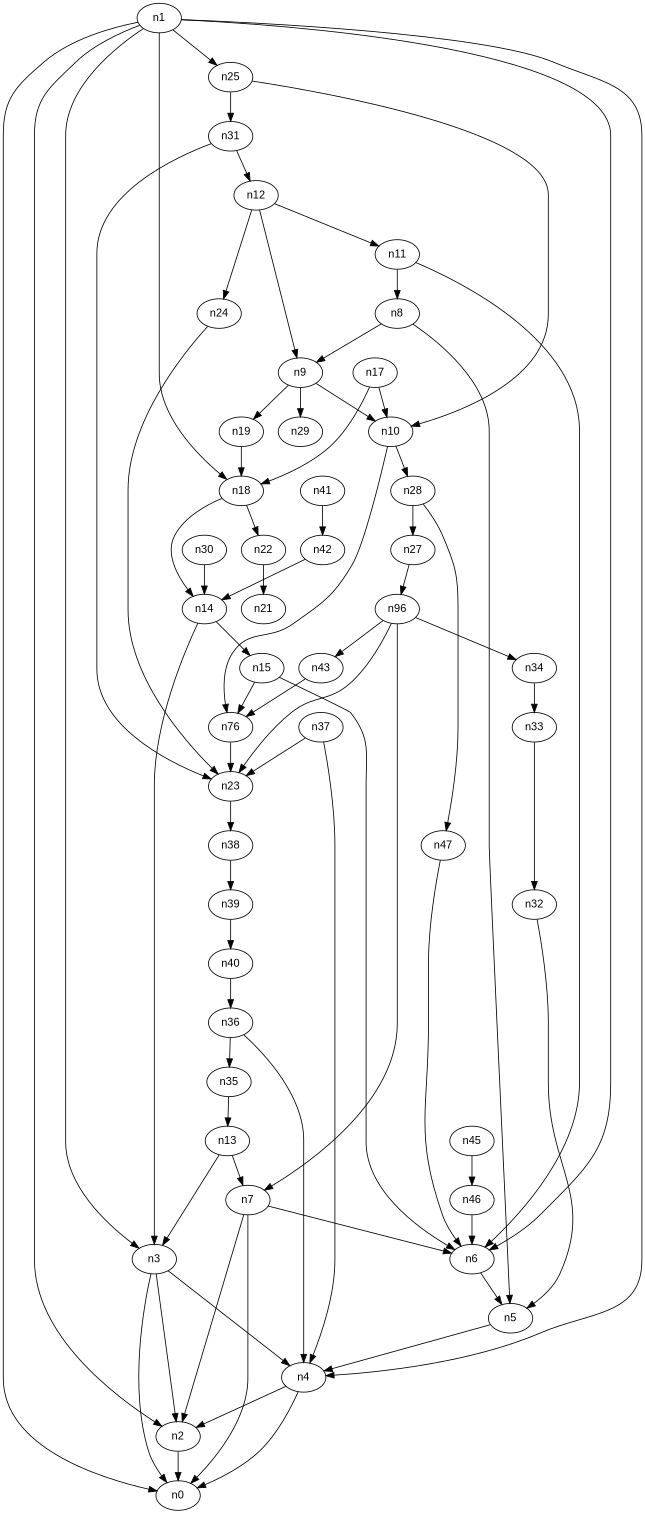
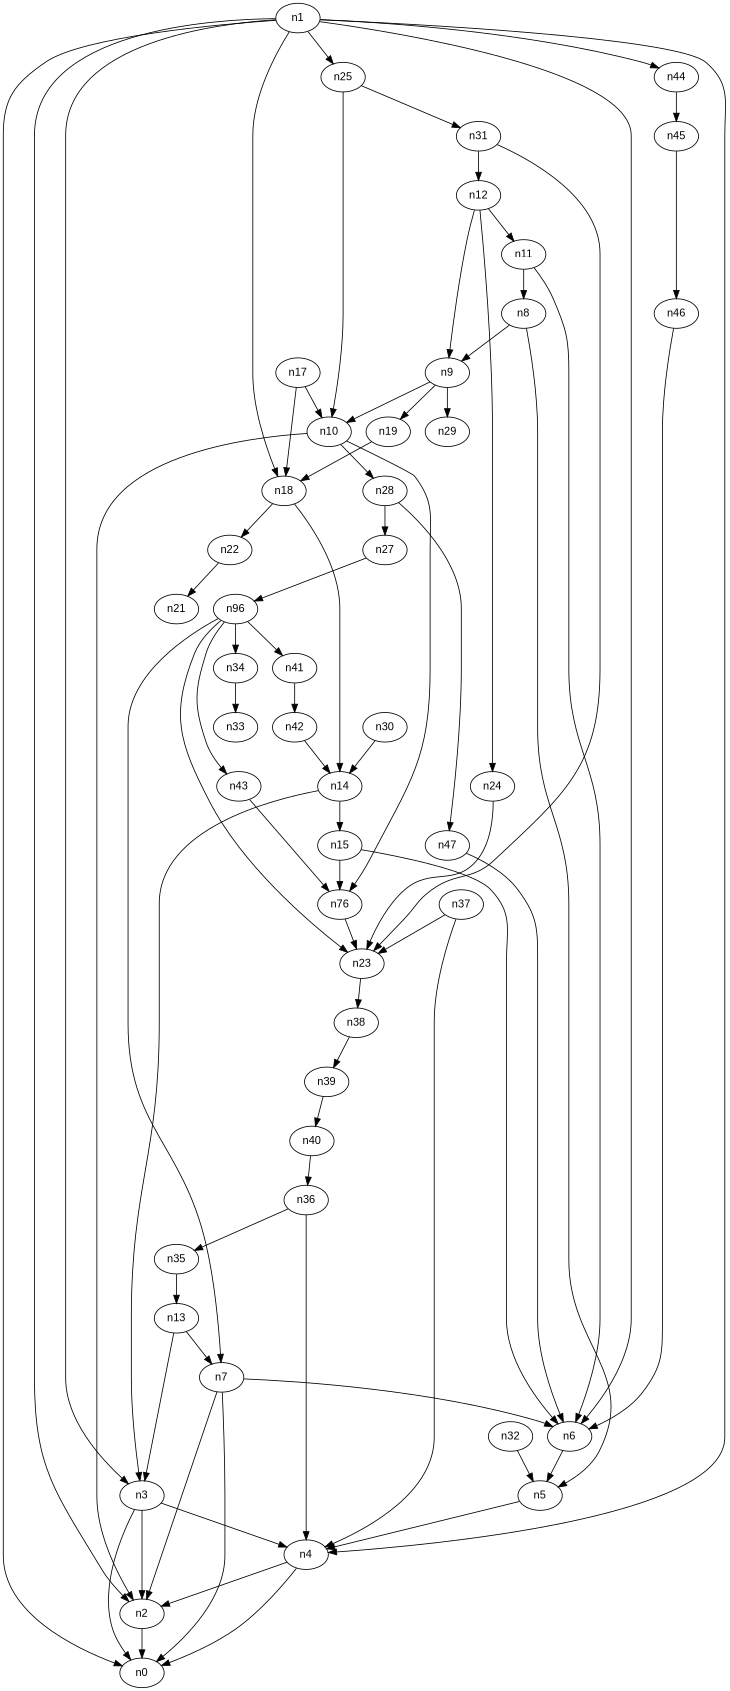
none -> (676, 77)
none -> (262, 636)
(534, 812) -> none
none -> (97, 943)
